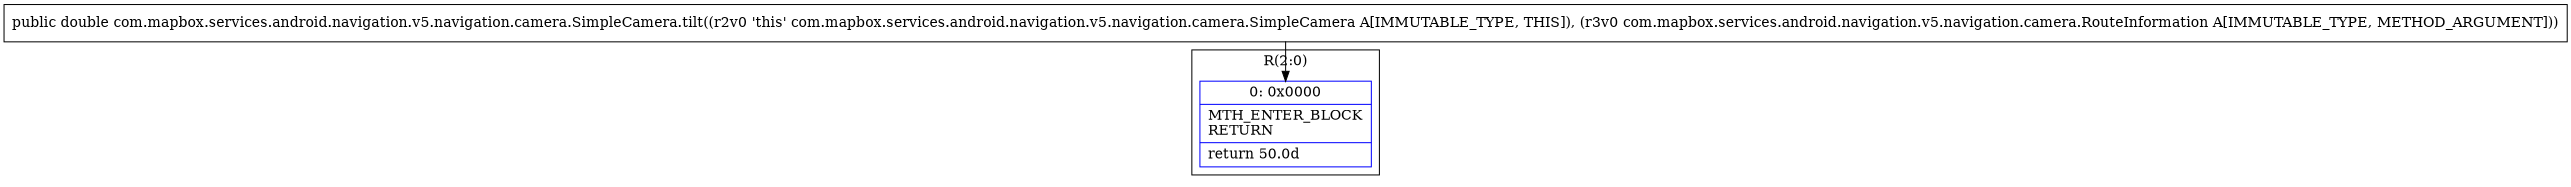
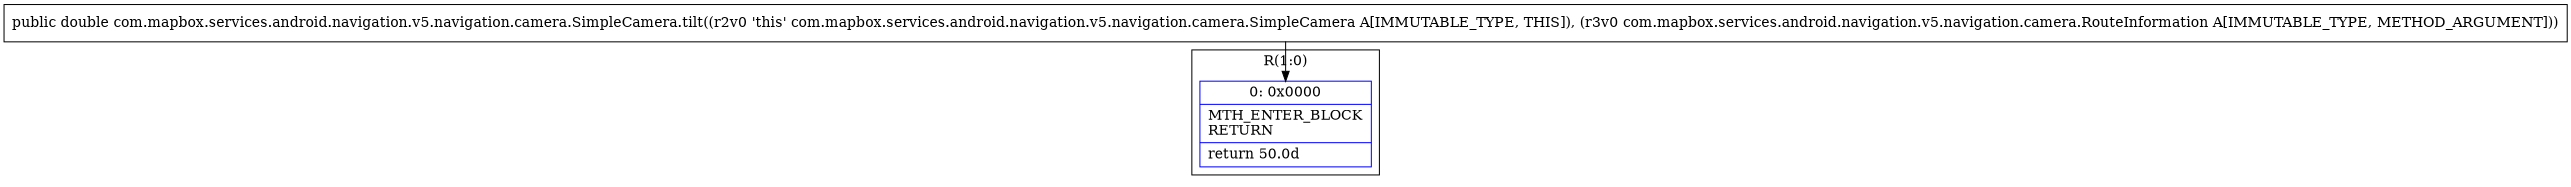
(1286, 62) -> (1286, 62)
